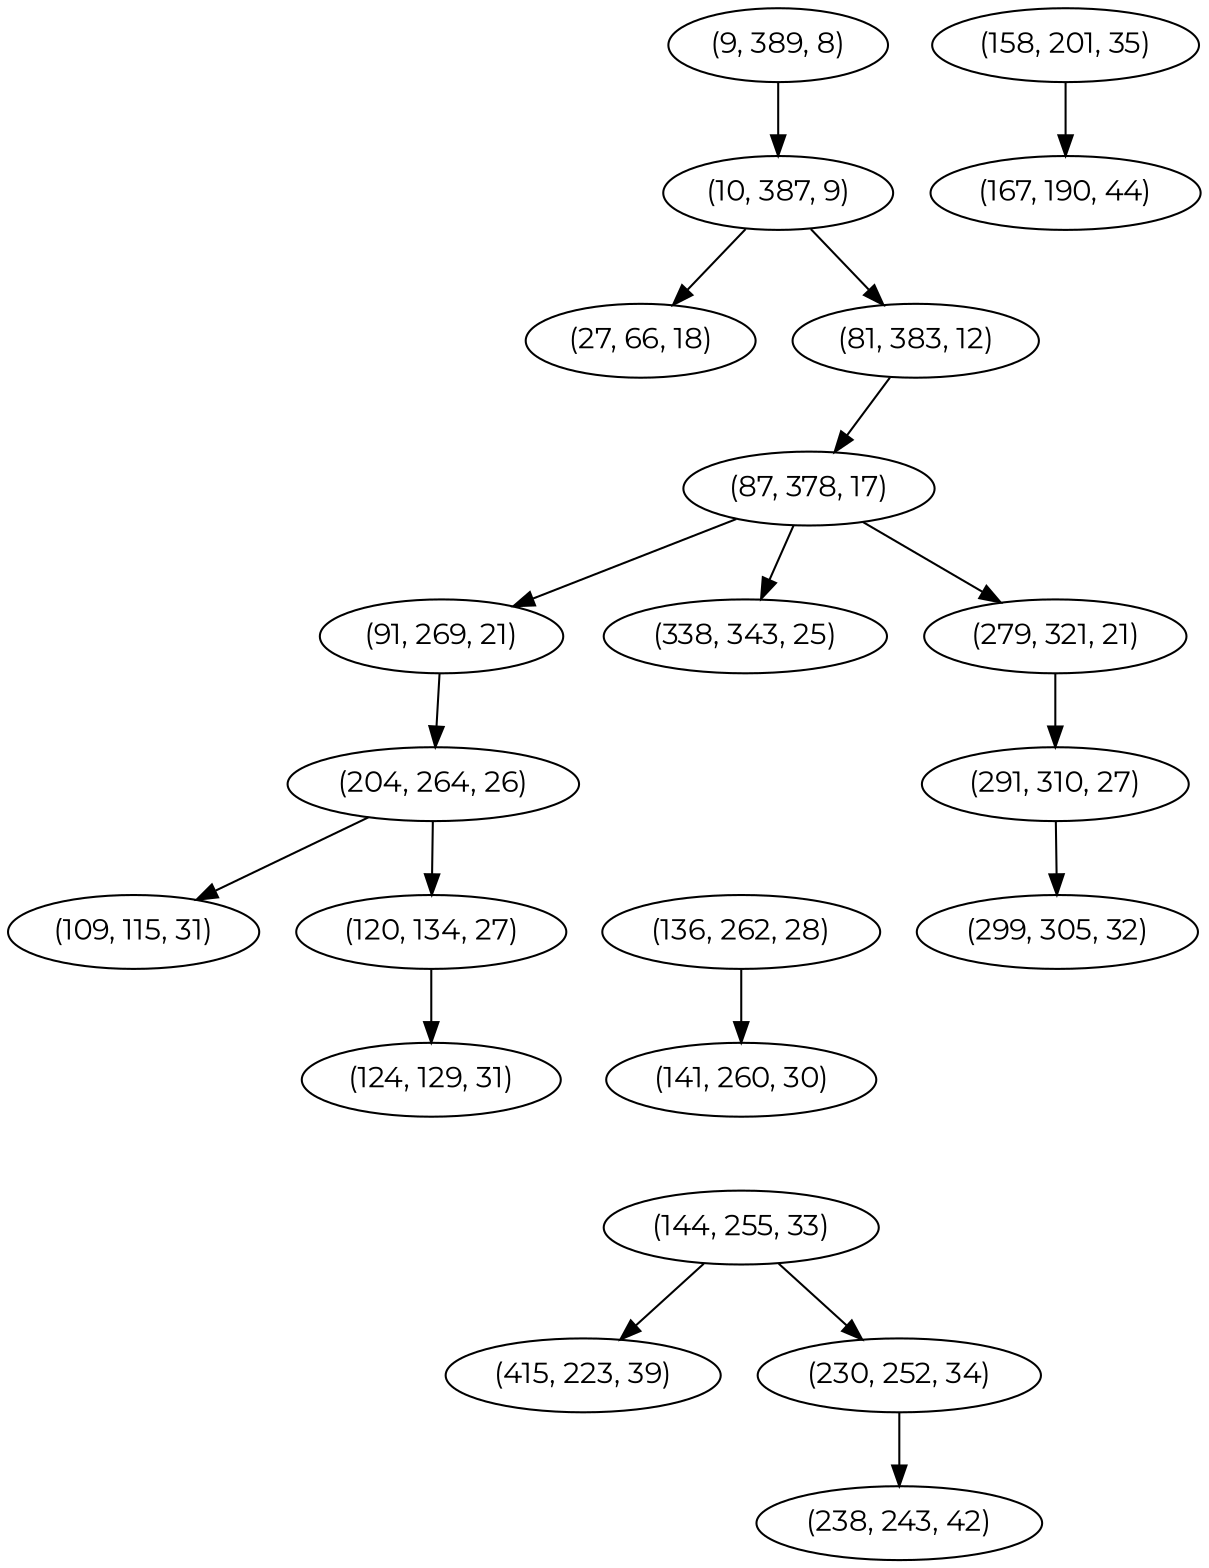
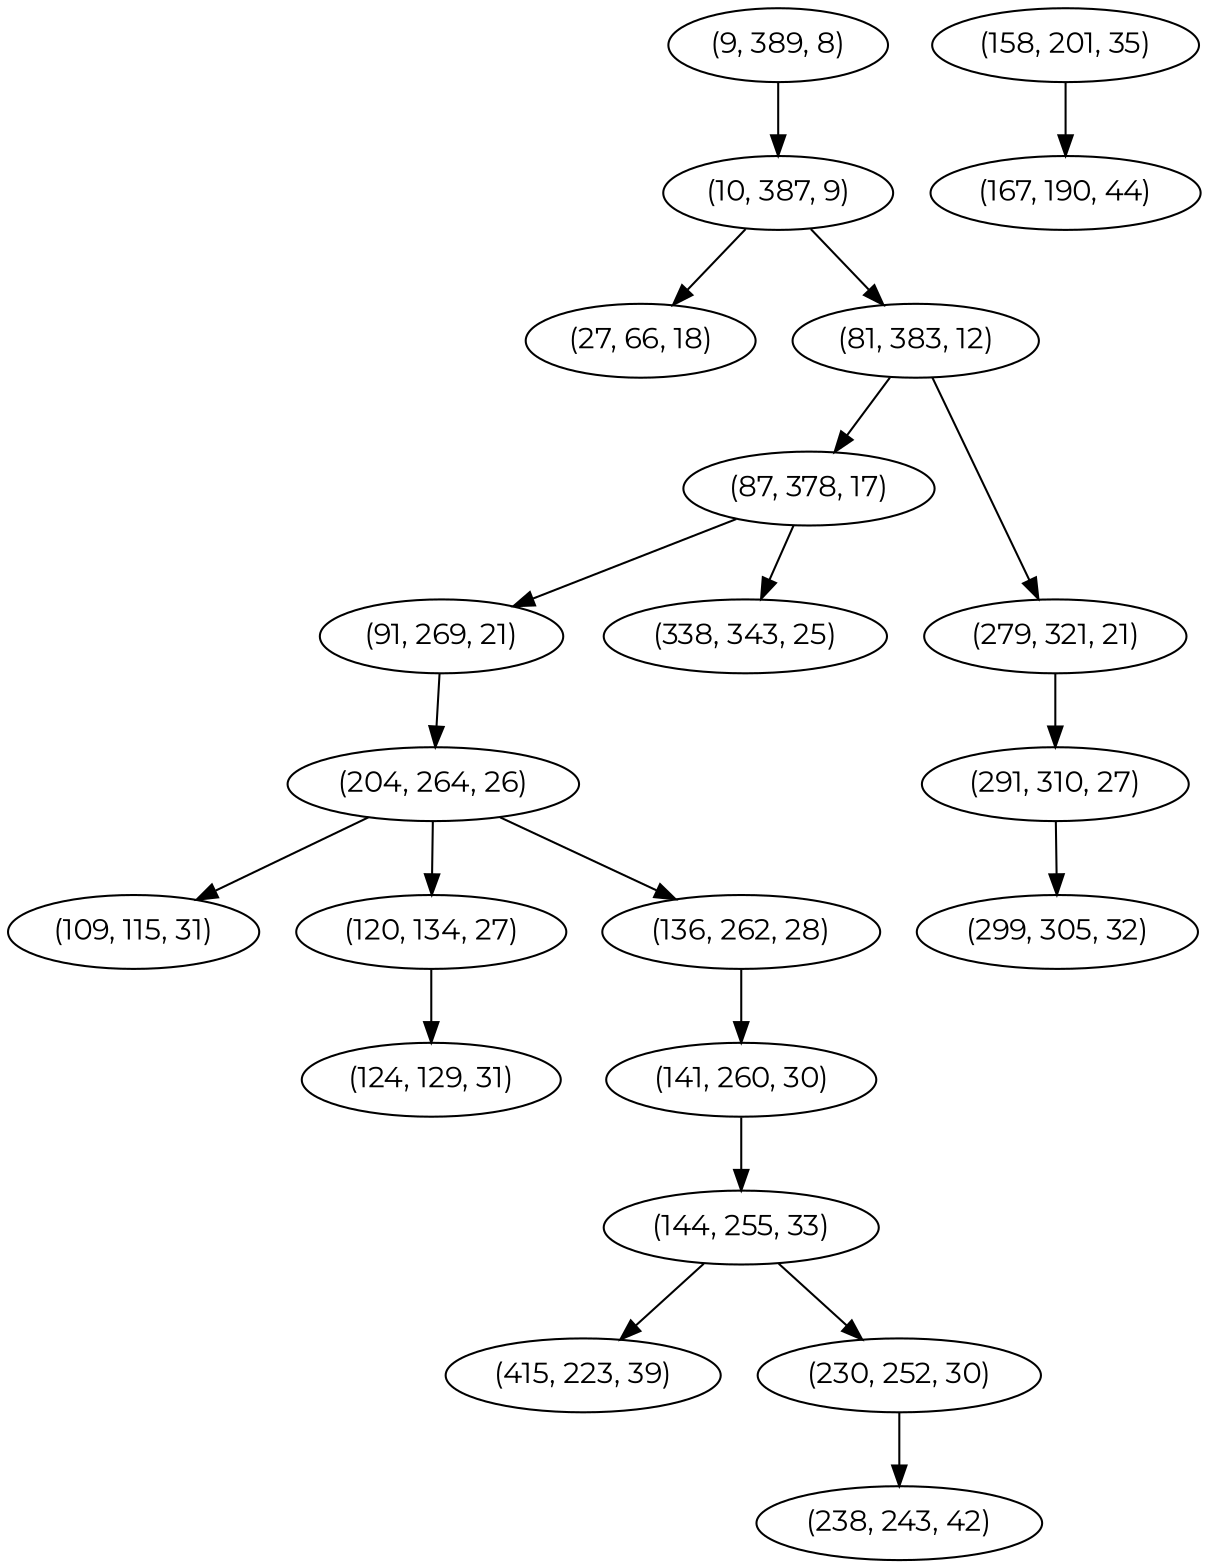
(923, 557) -> (981, 479)
none -> (578, 854)
none -> (741, 1144)
(899, 1375) -> (899, 1375)
